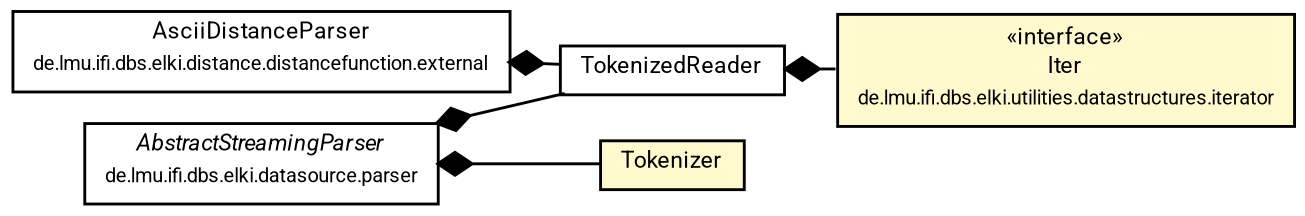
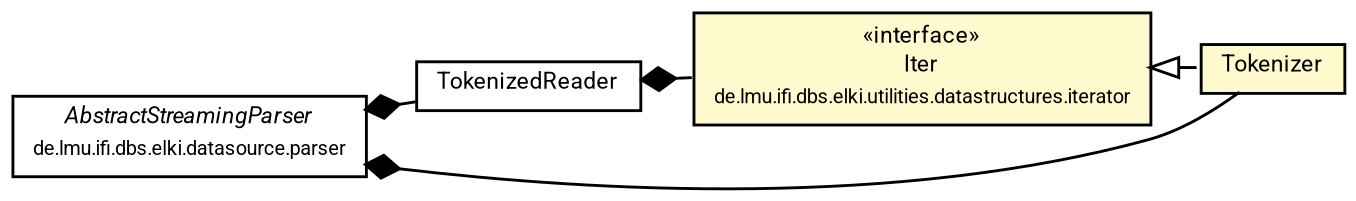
(260, 52) -> none
none -> (1190, 68)
